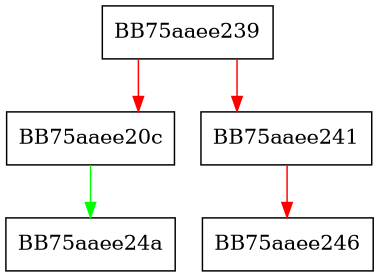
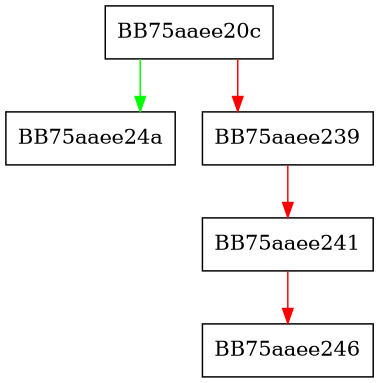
(138, 78) -> (238, 78)
